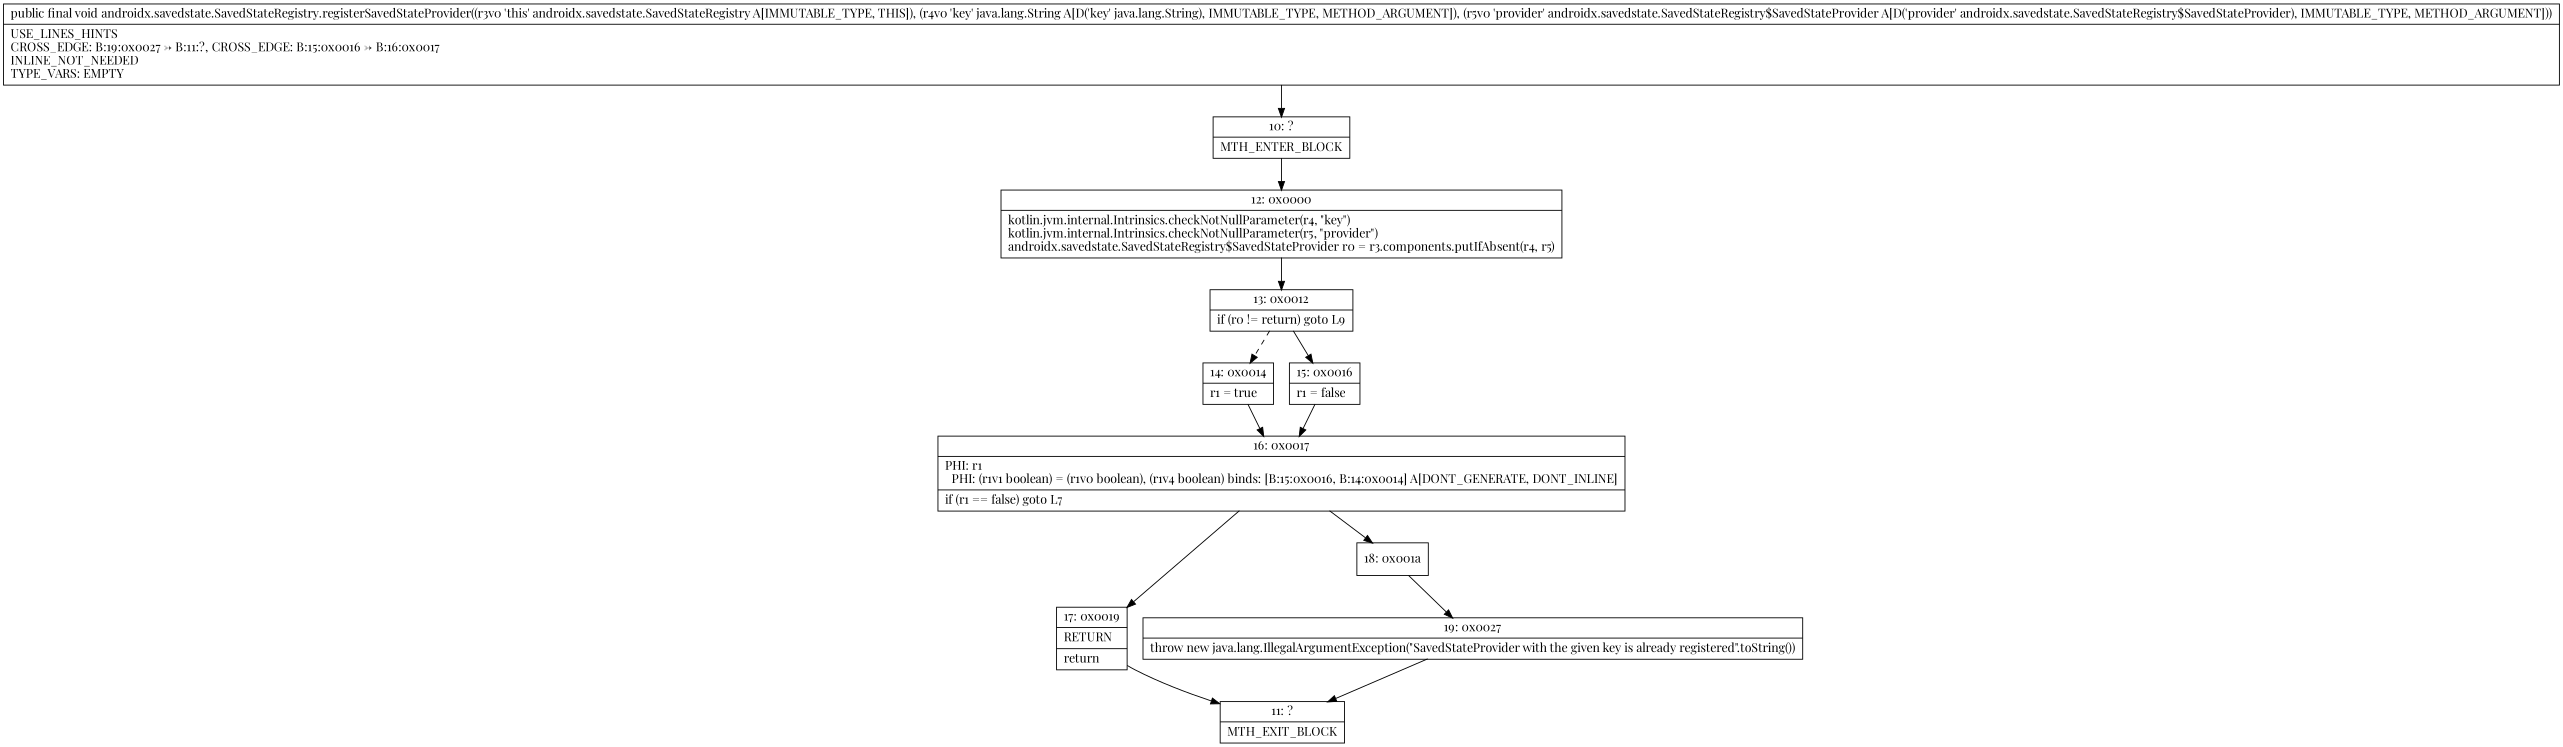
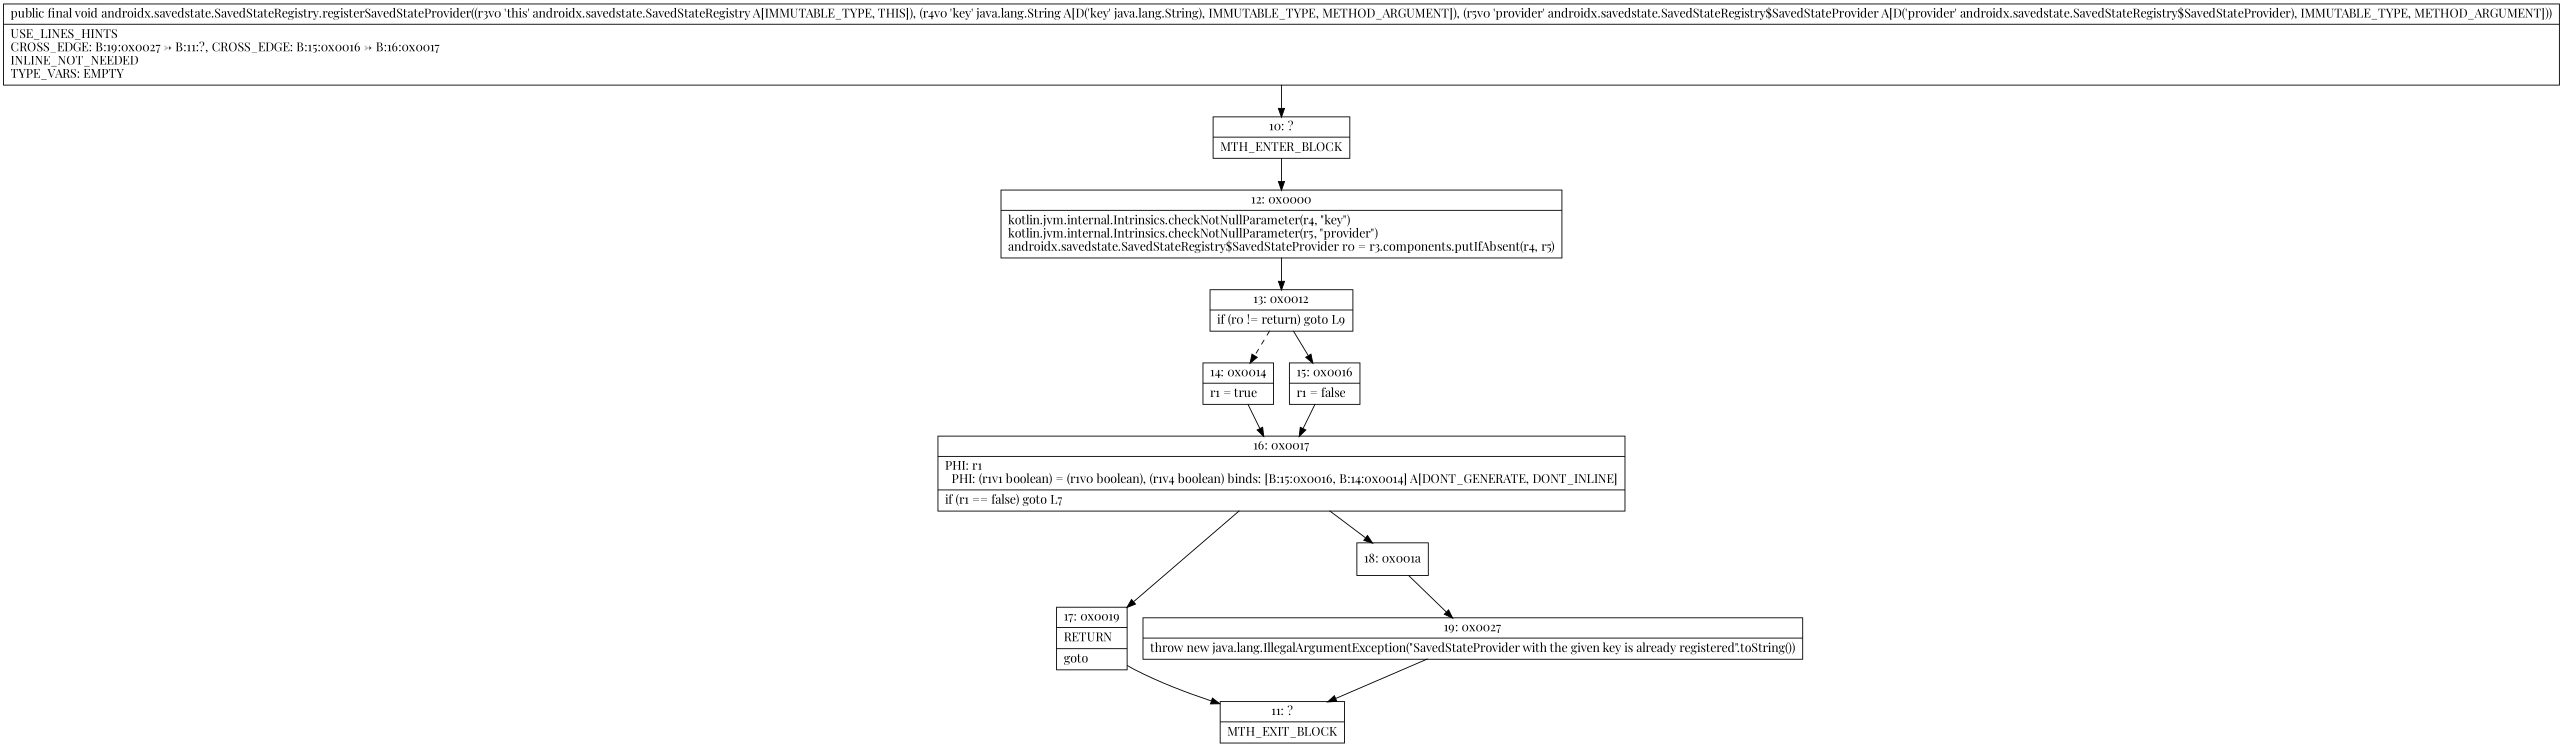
(1082, 659) -> (1076, 659)
